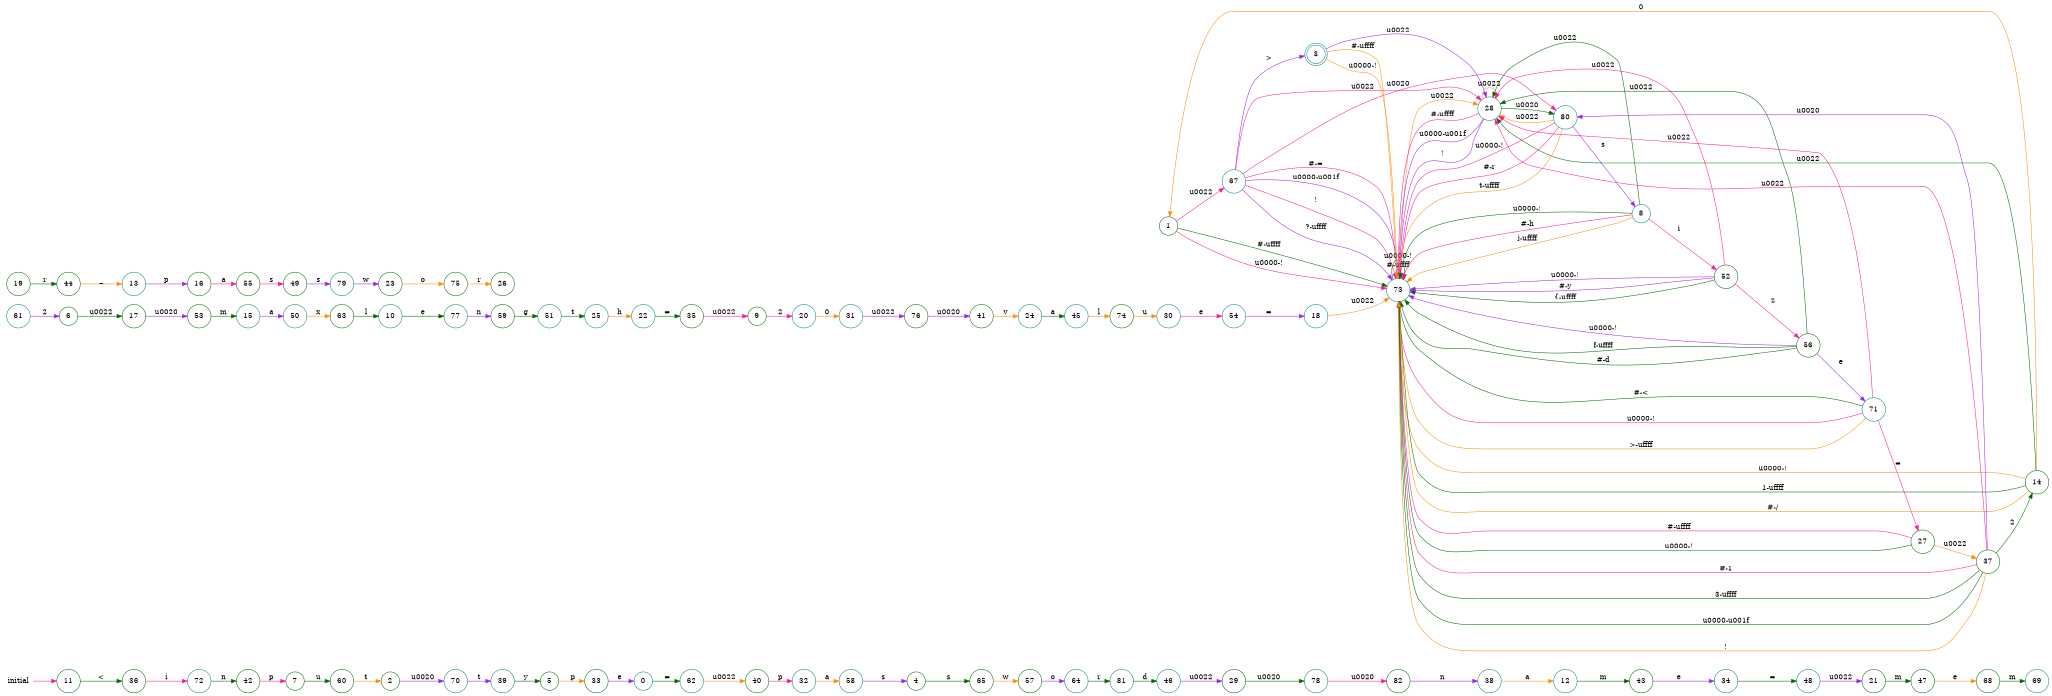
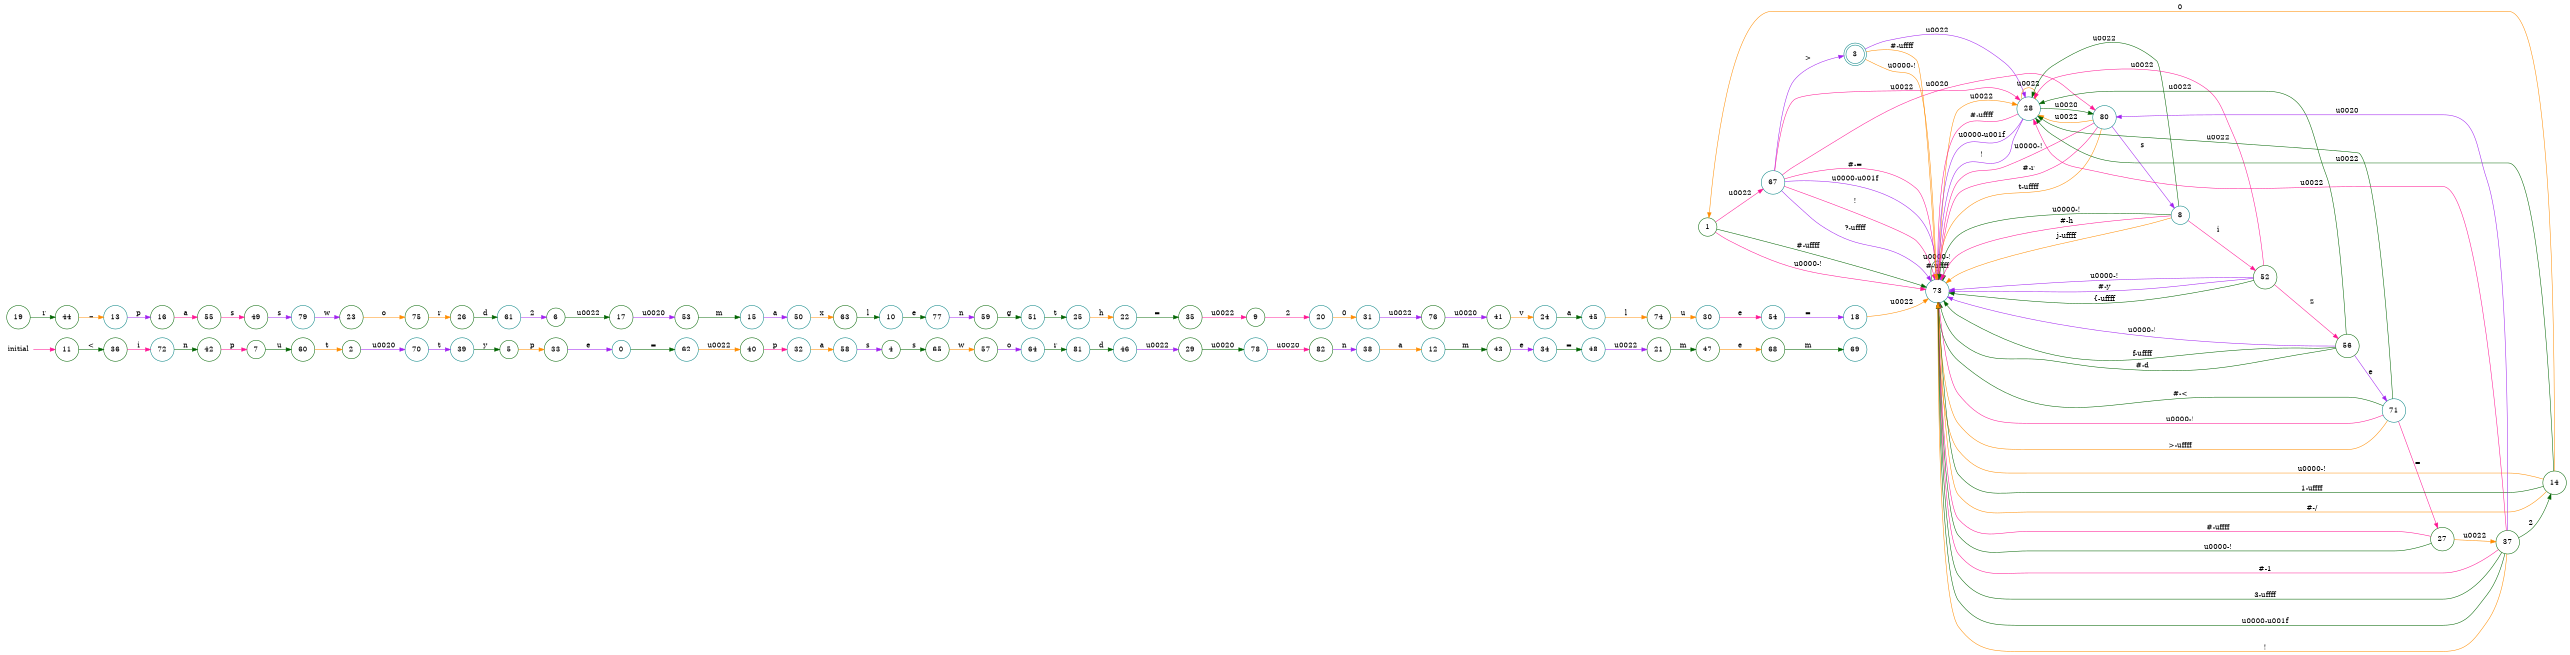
(1787, 150) -> (2324, 150)
none -> (483, 317)
